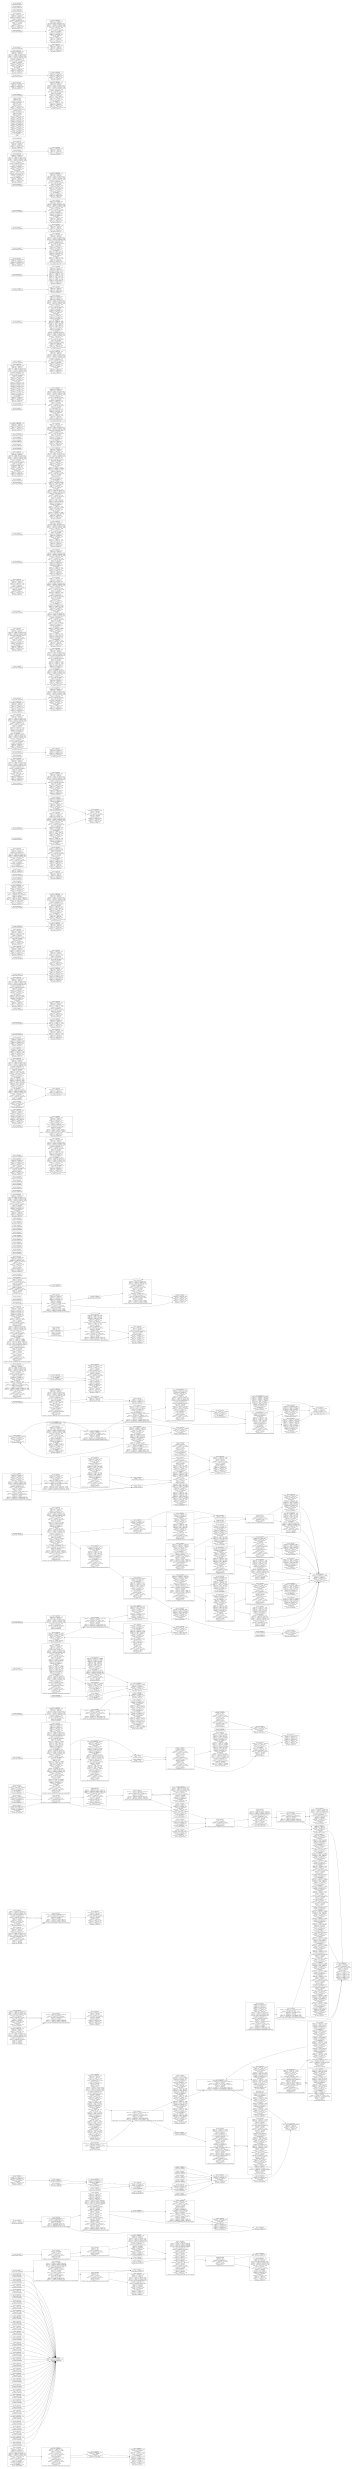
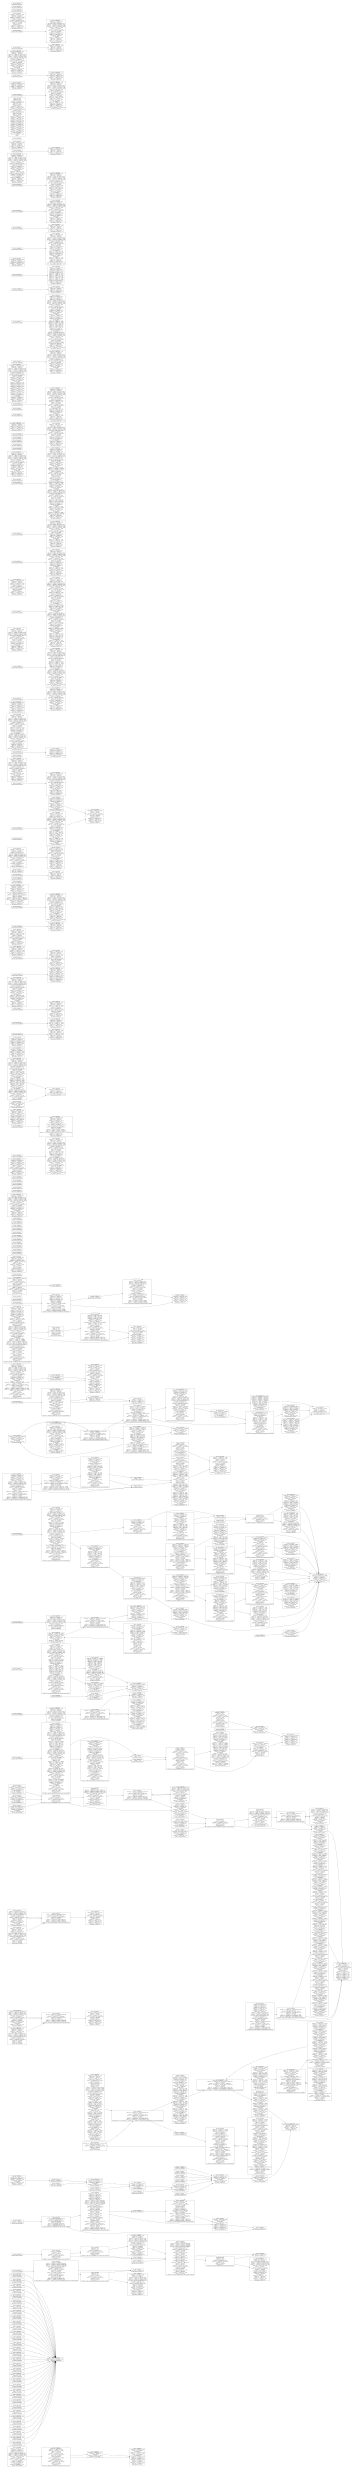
none -> (17, 415)
(260, 1632) -> none
